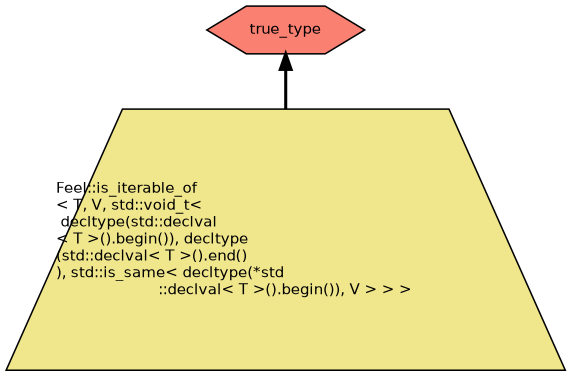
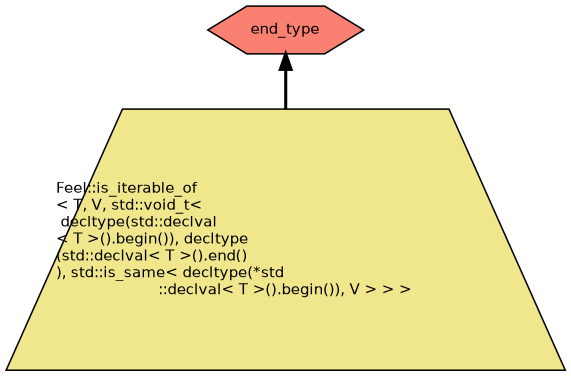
(286, 30) -> (286, 30)
